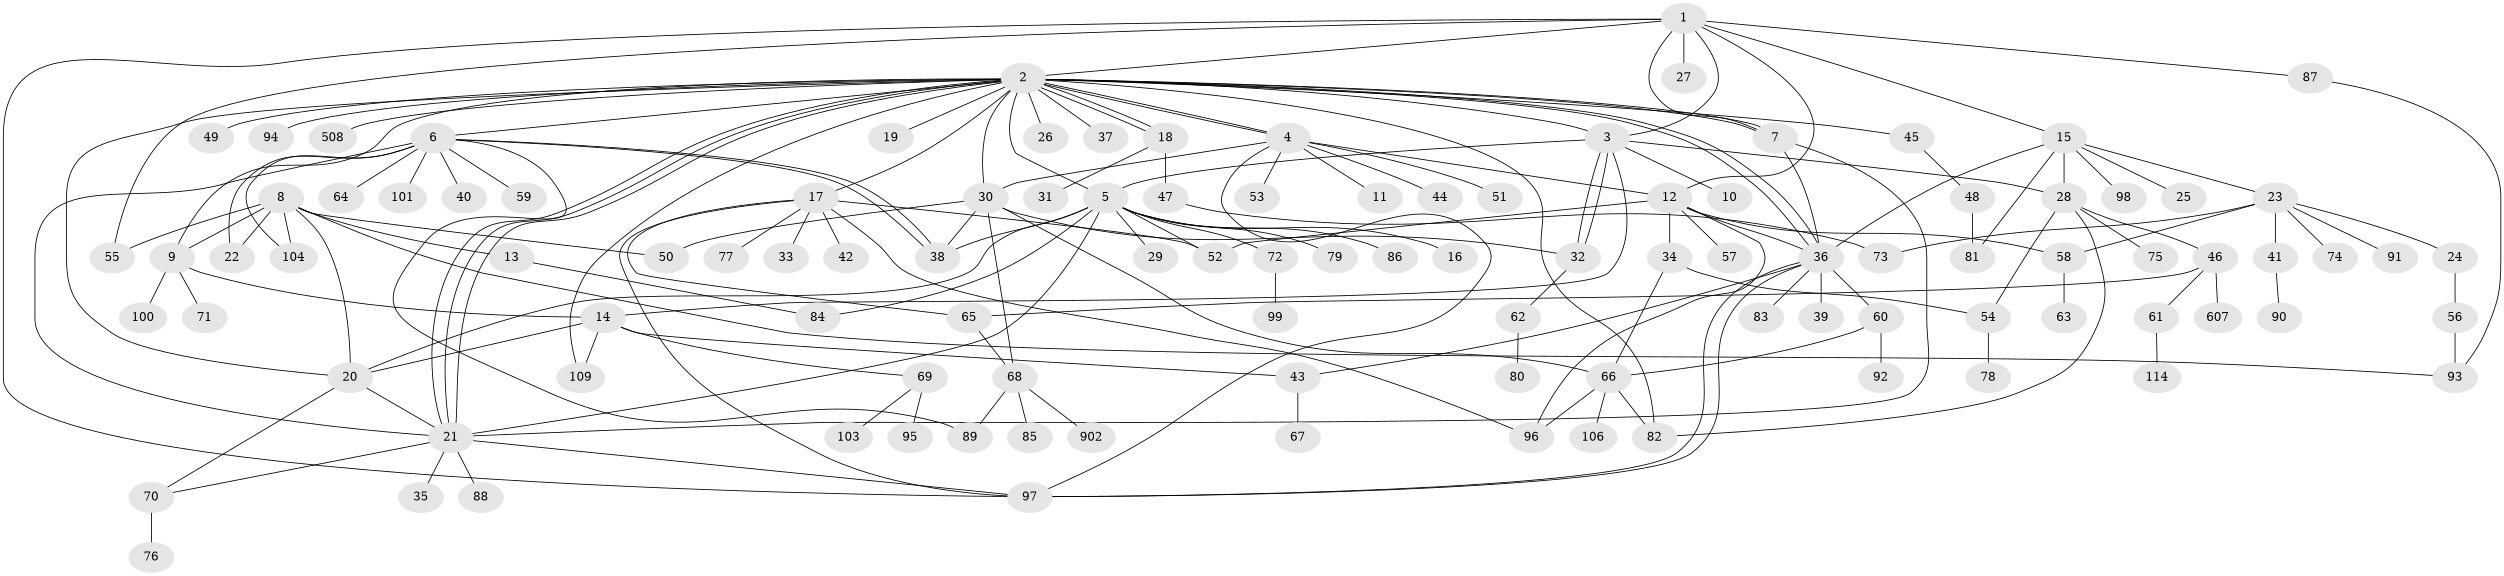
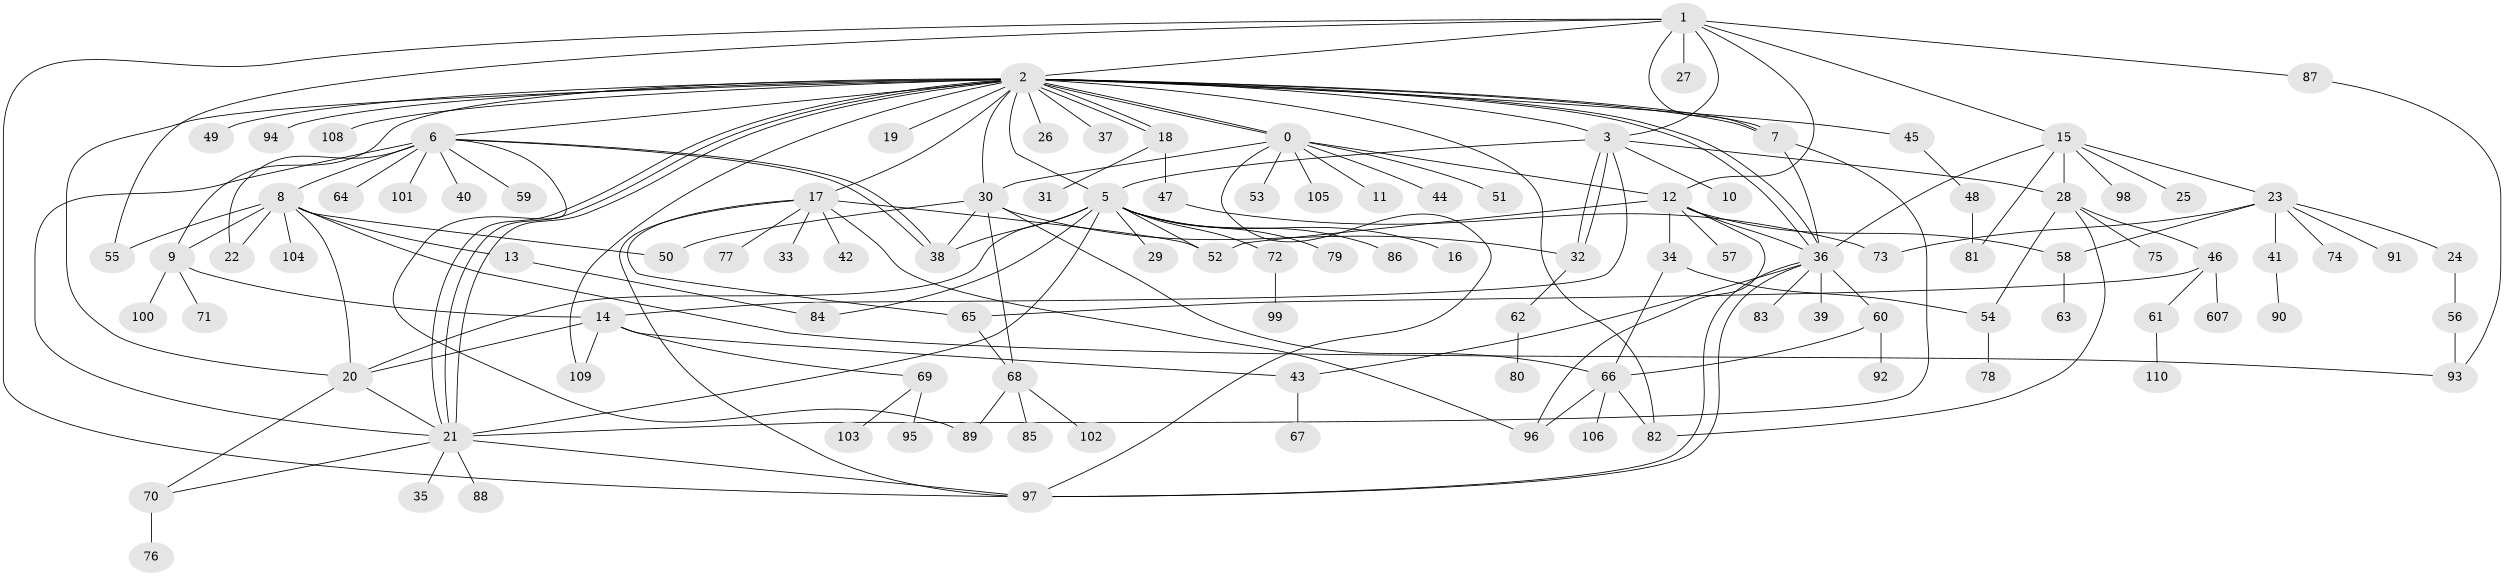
(333, 138) -> (333, 138)
(1288, 138) -> (1288, 138)
(251, 184) -> (356, 166)
none -> (1319, 198)
(2157, 378) -> (2157, 378)
(1092, 438) -> (1092, 438)
